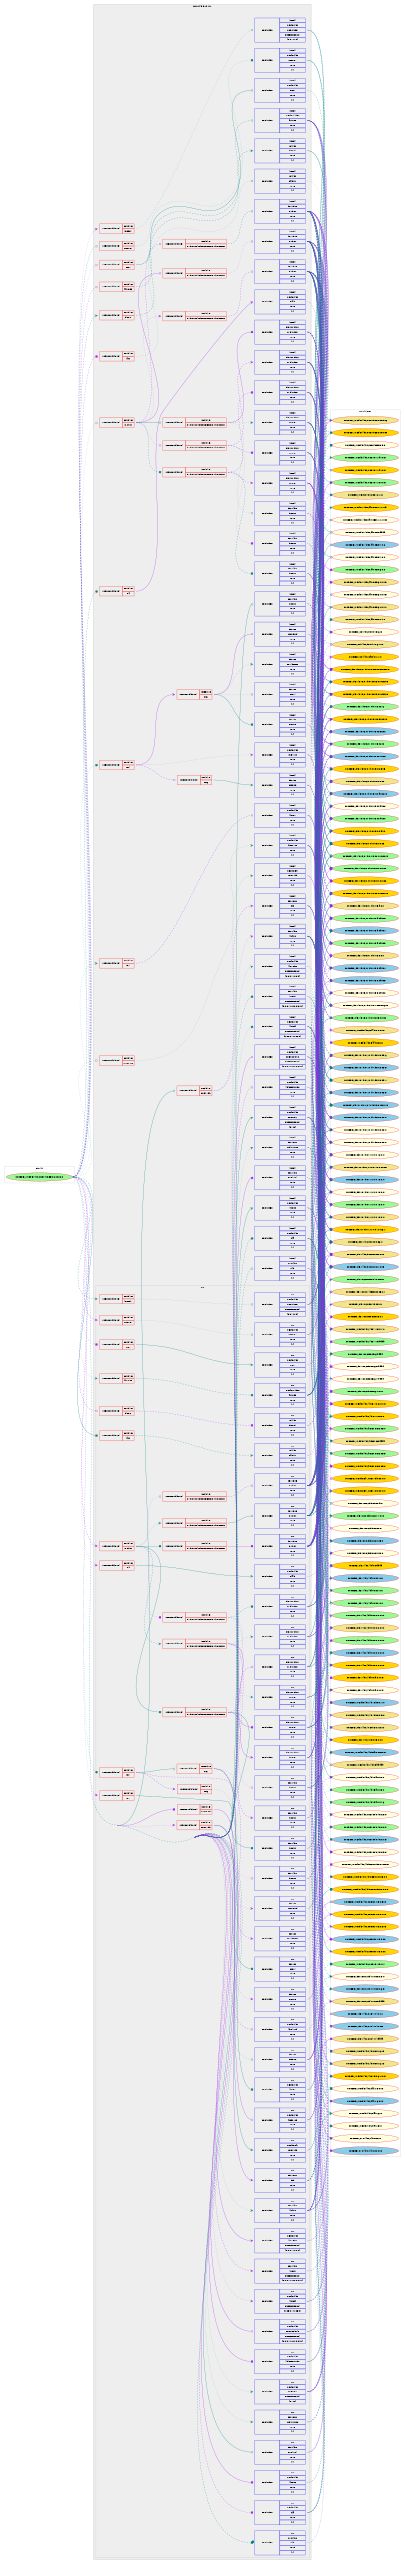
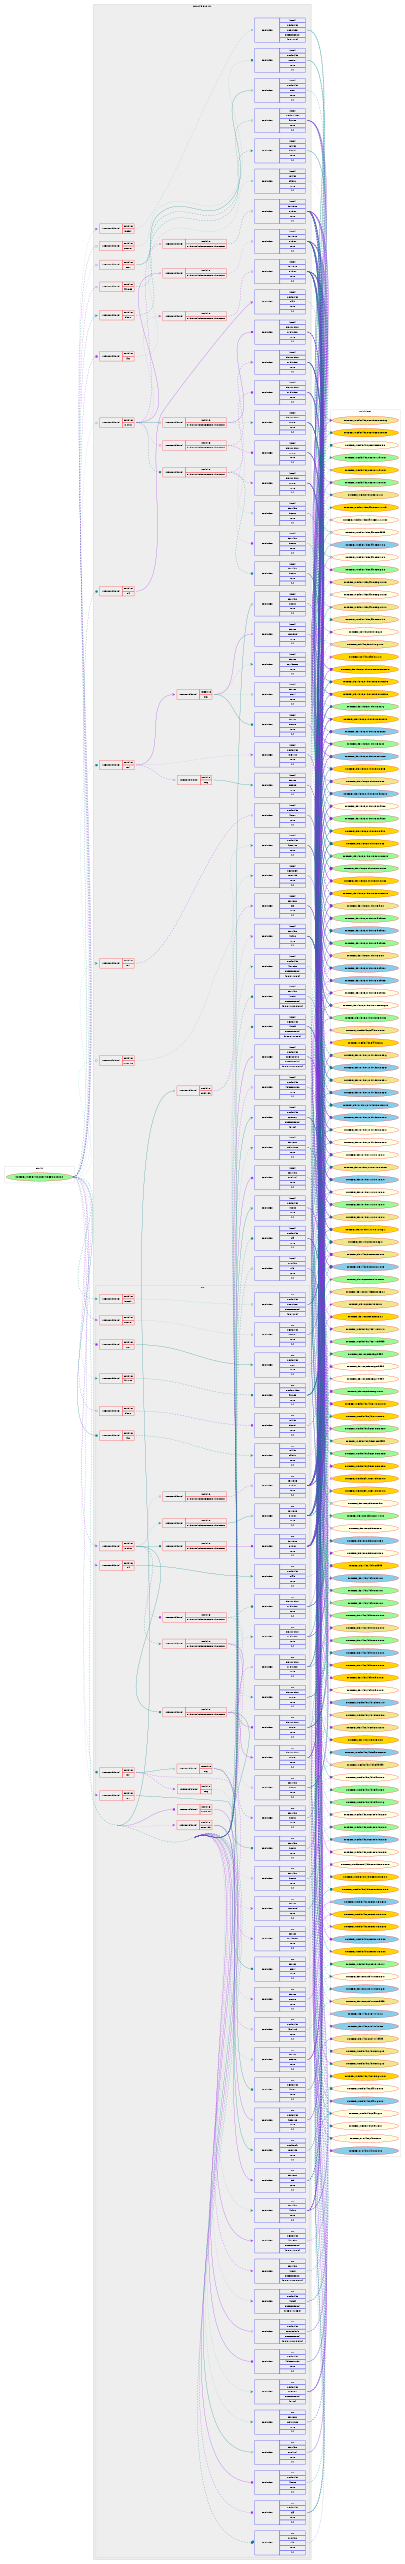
(365, 1865) -> (365, 1865)
